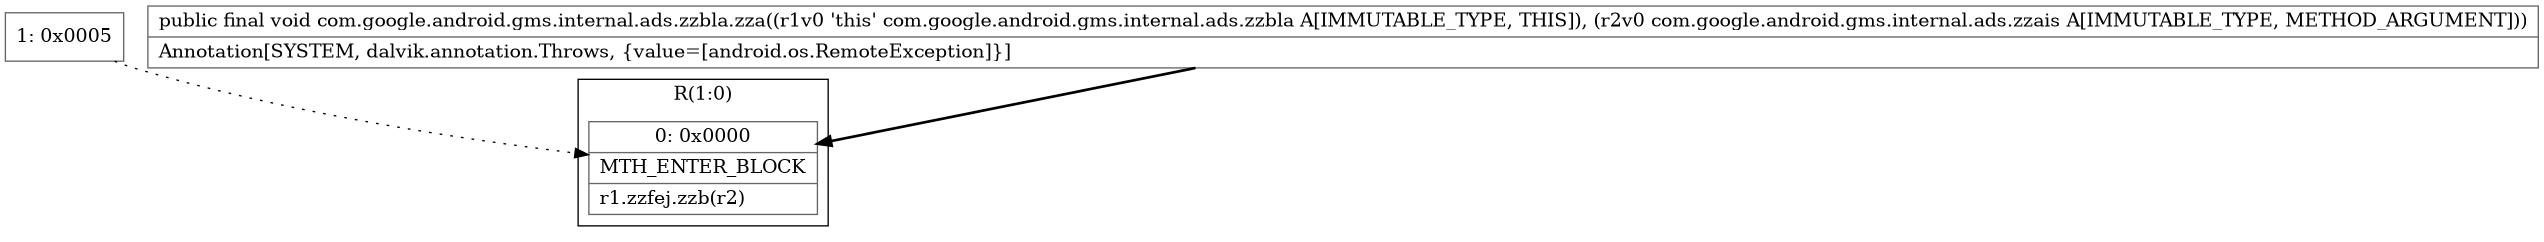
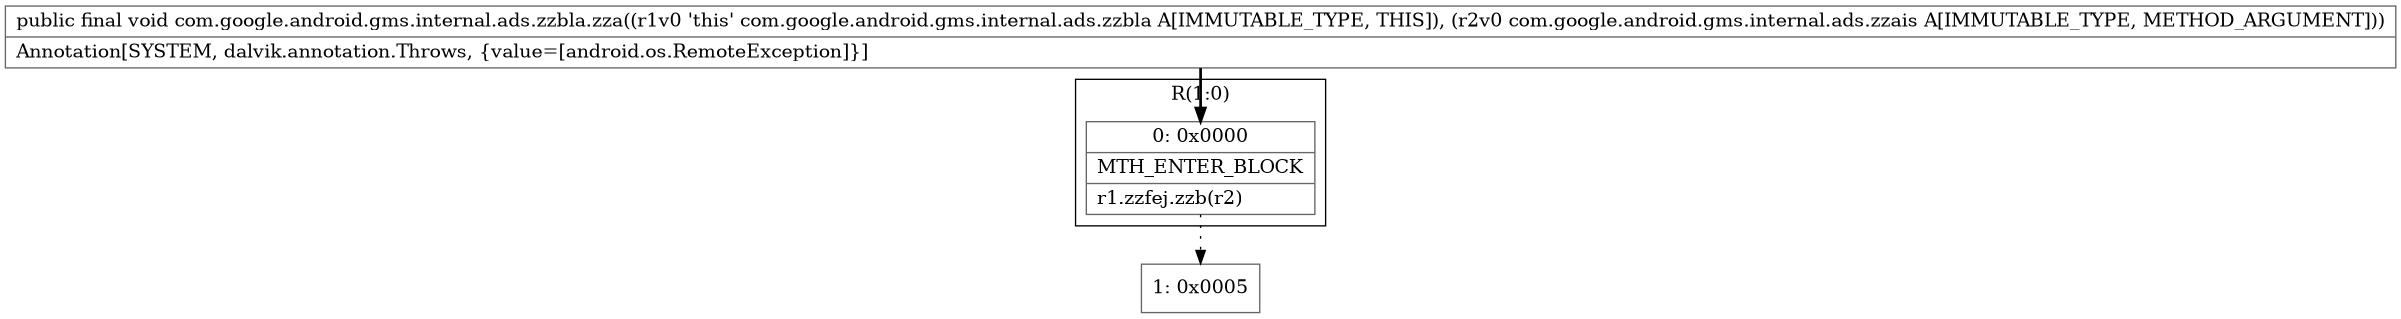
(343, 117) -> (1201, 234)
